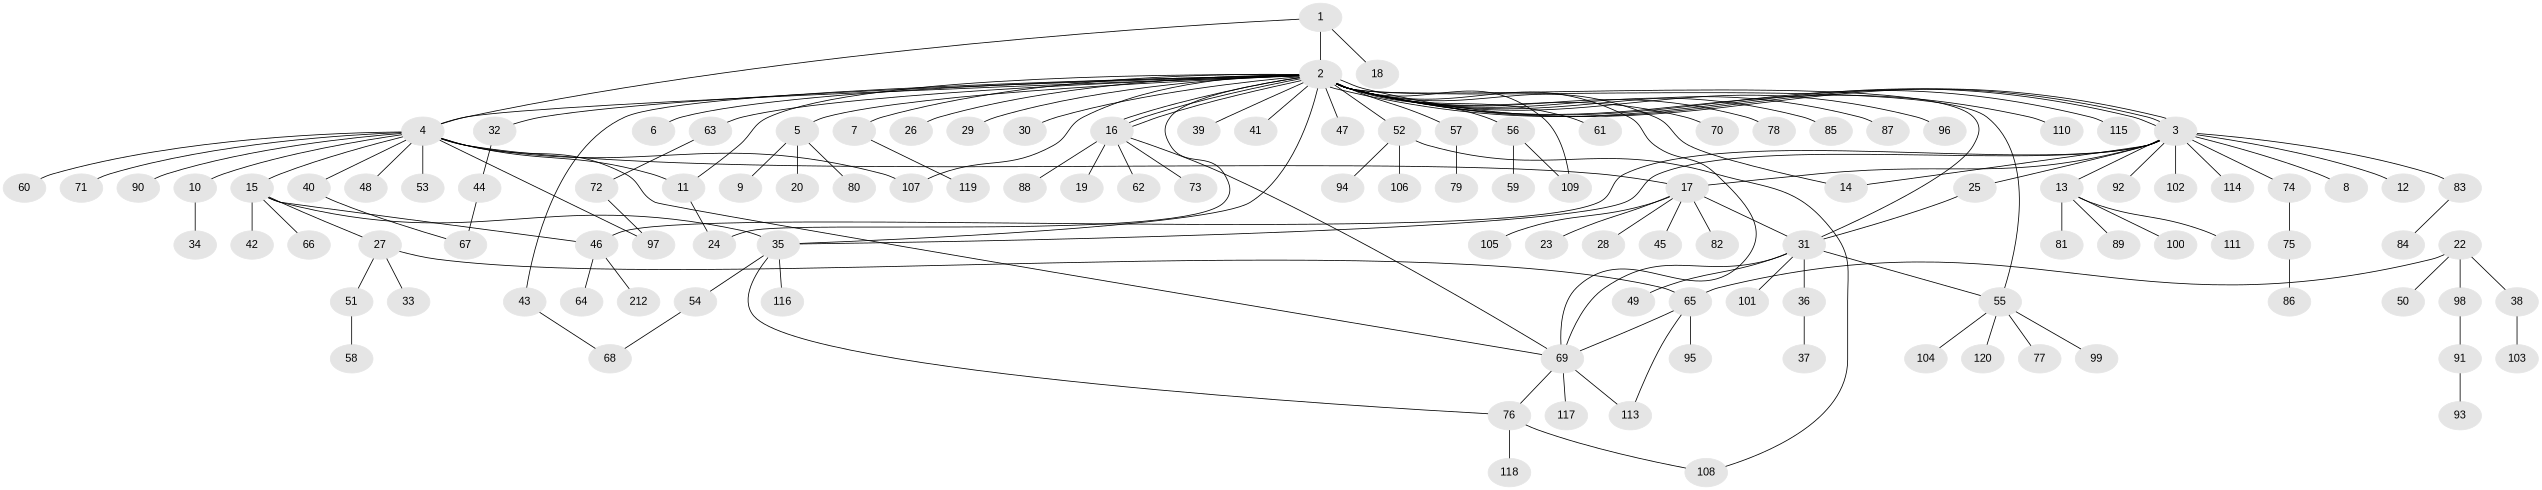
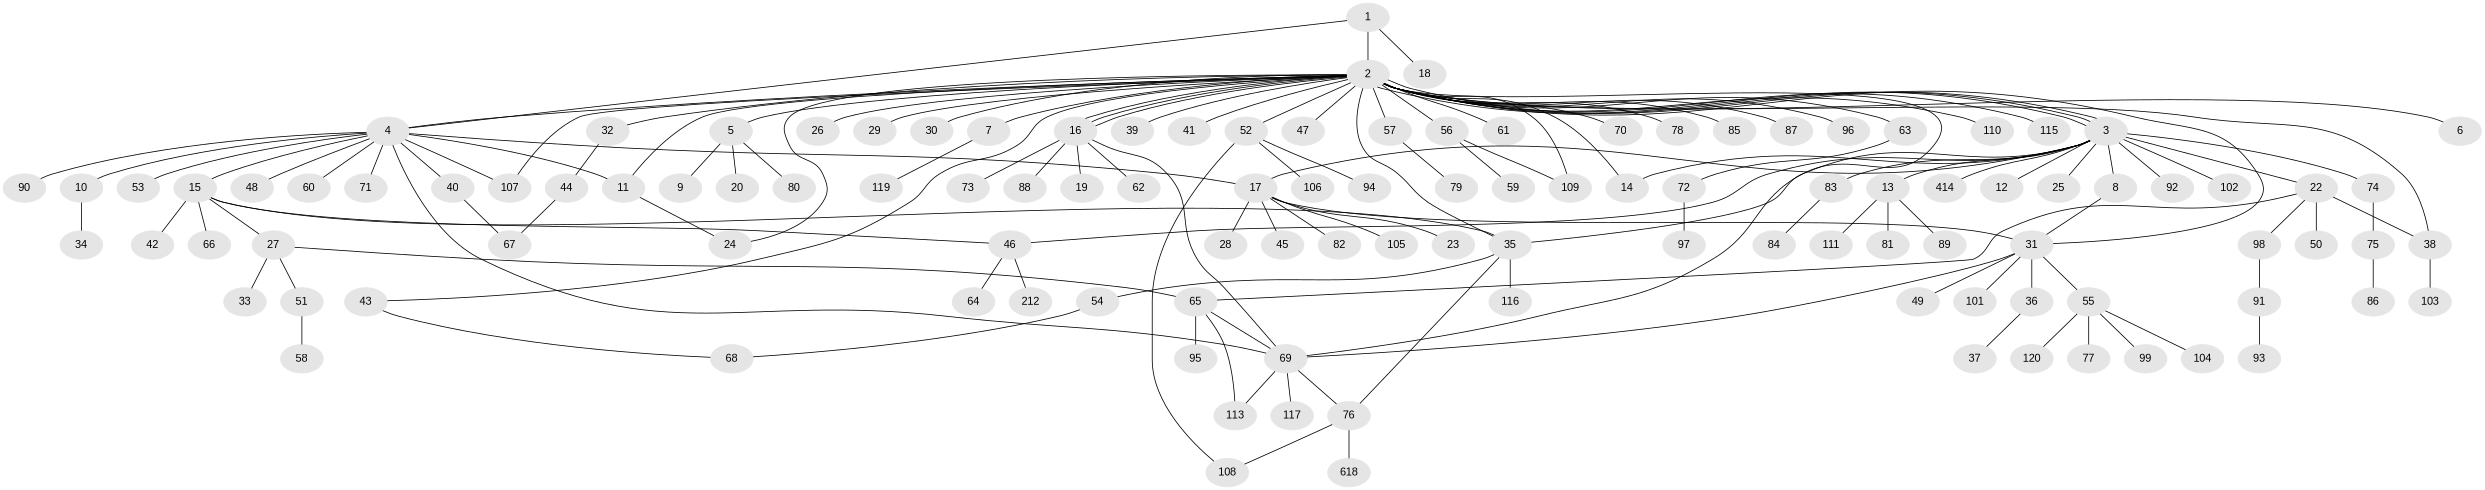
(1753, 93) -> (2150, 113)
none -> (2211, 160)
(538, 188) -> none
(2233, 188) -> (1945, 188)
(1891, 219) -> (2074, 217)
(2176, 245) -> none
(1509, 473) -> (1349, 473)
